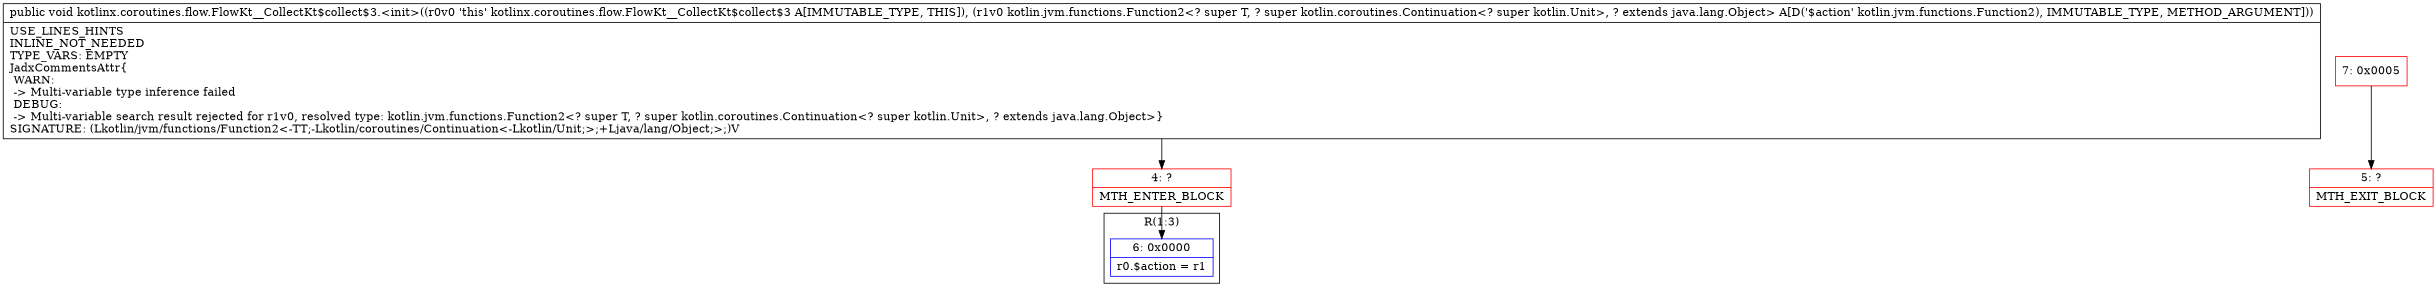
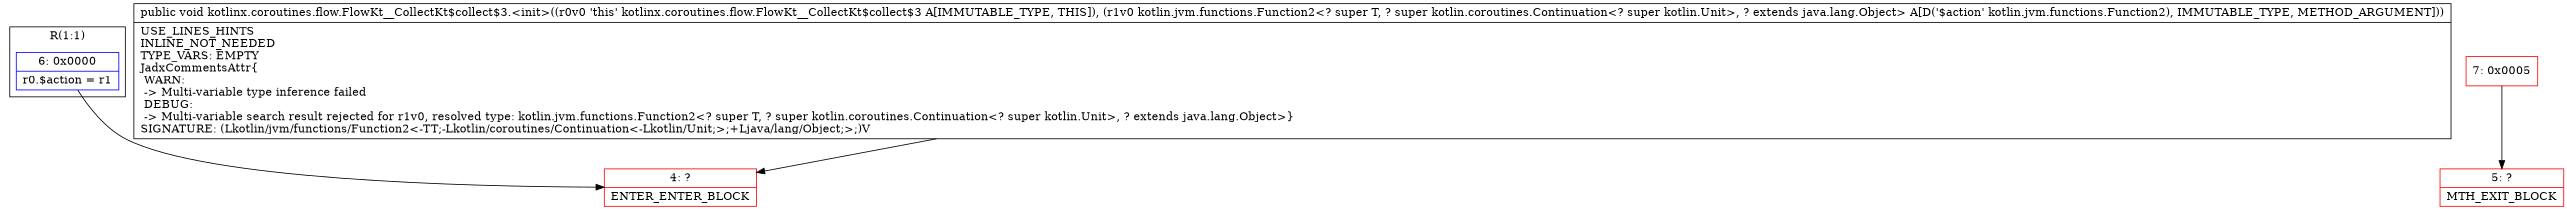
(1162, 197) -> (680, 197)
(1162, 218) -> (324, 177)
(1162, 223) -> (68, 36)
